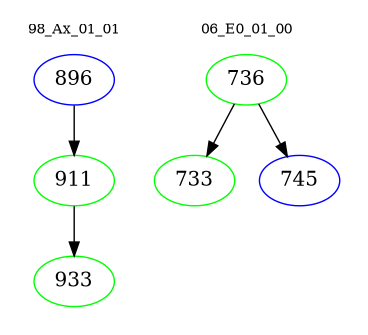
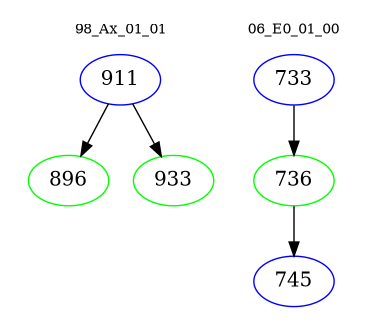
(74, 80) -> (69, 181)
(74, 123) -> (98, 124)
(224, 124) -> (294, 123)
(74, 181) -> (120, 80)
(195, 181) -> (294, 80)
